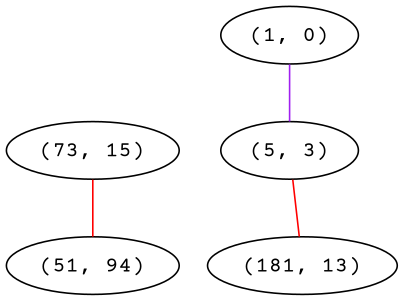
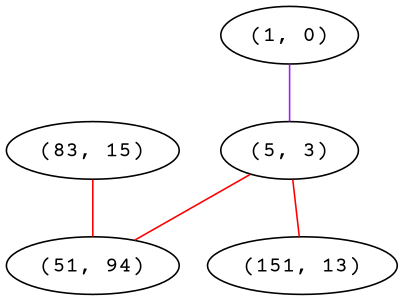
(93, 150) -> (93, 150)
none -> (193, 207)
(302, 266) -> (302, 266)
